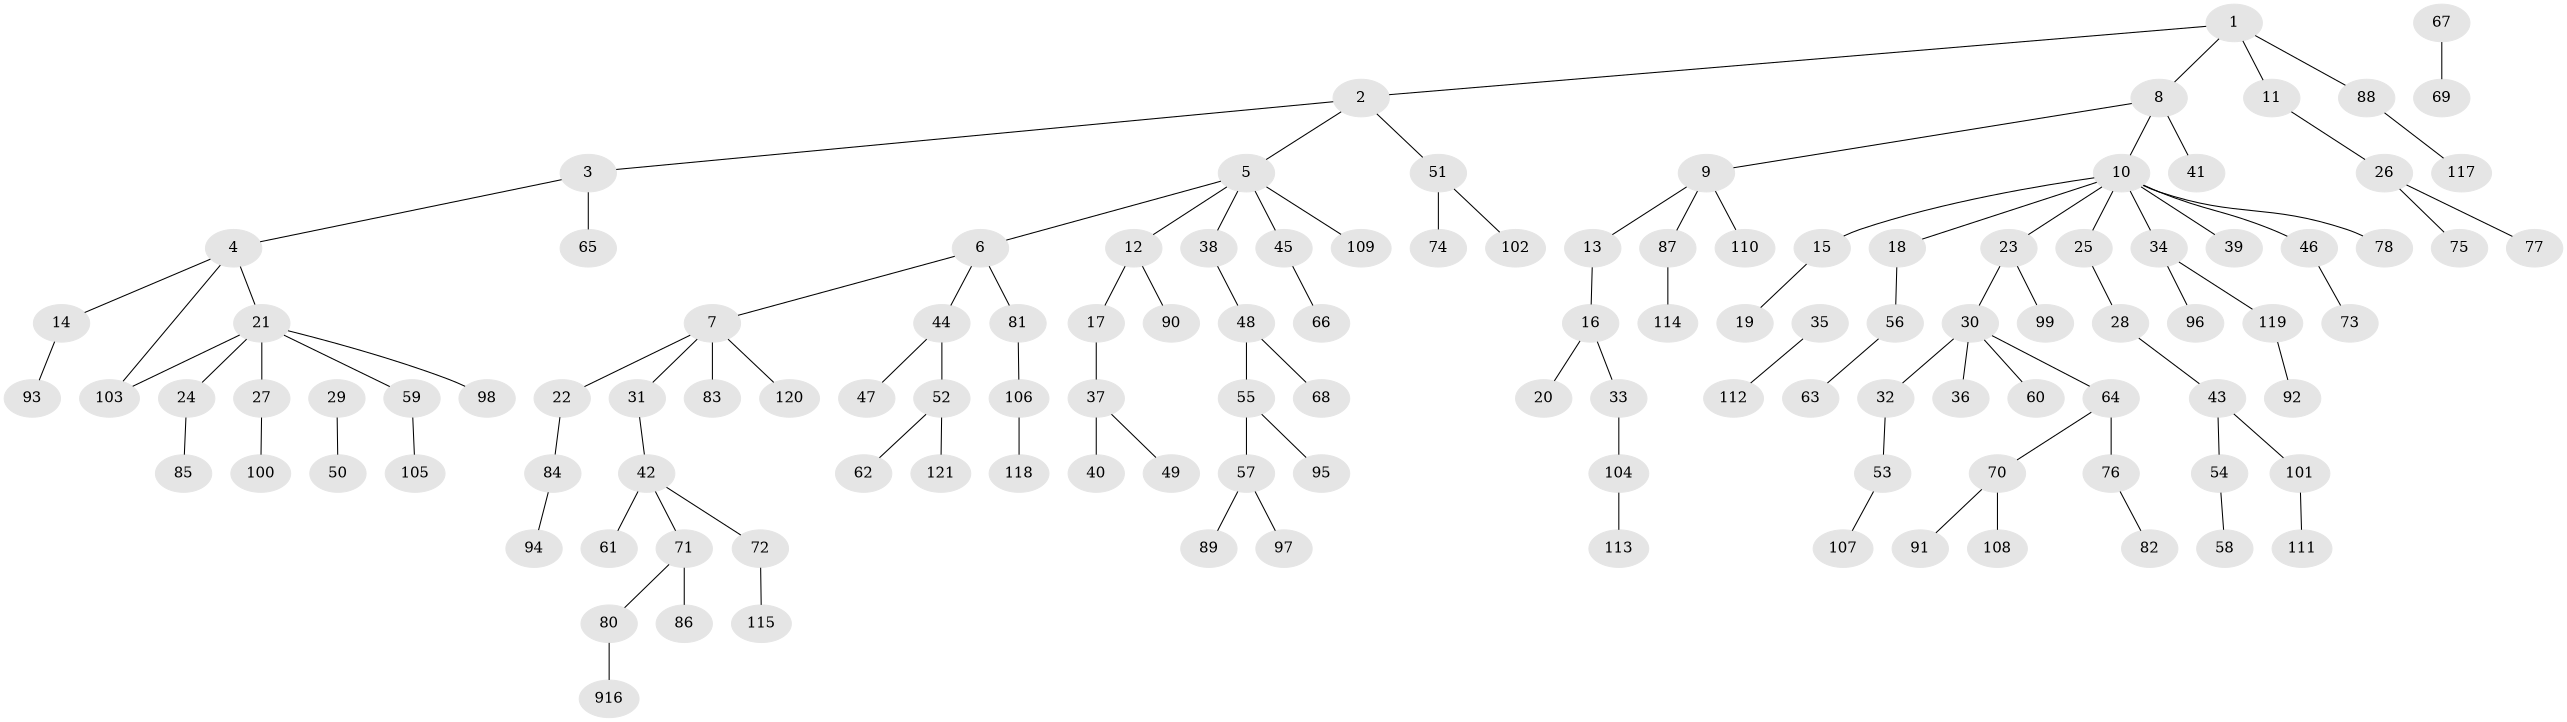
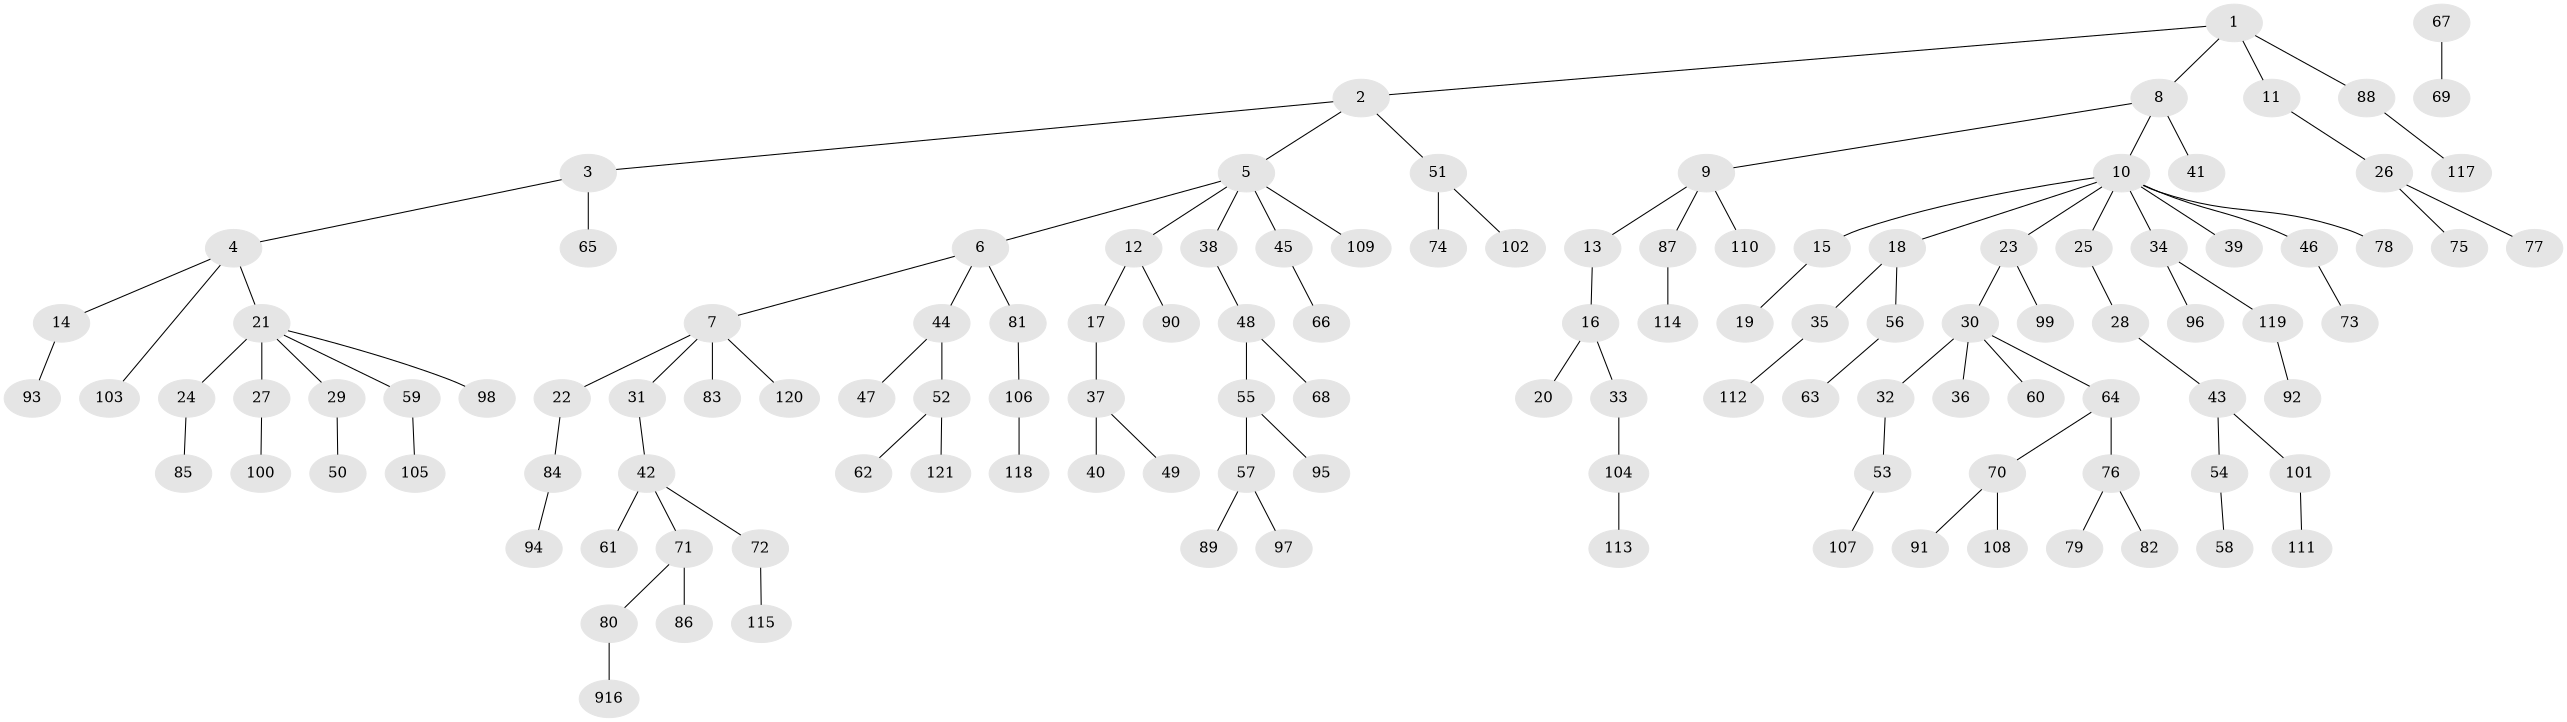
none -> (1859, 286)
(186, 361) -> (299, 361)
none -> (2075, 549)
